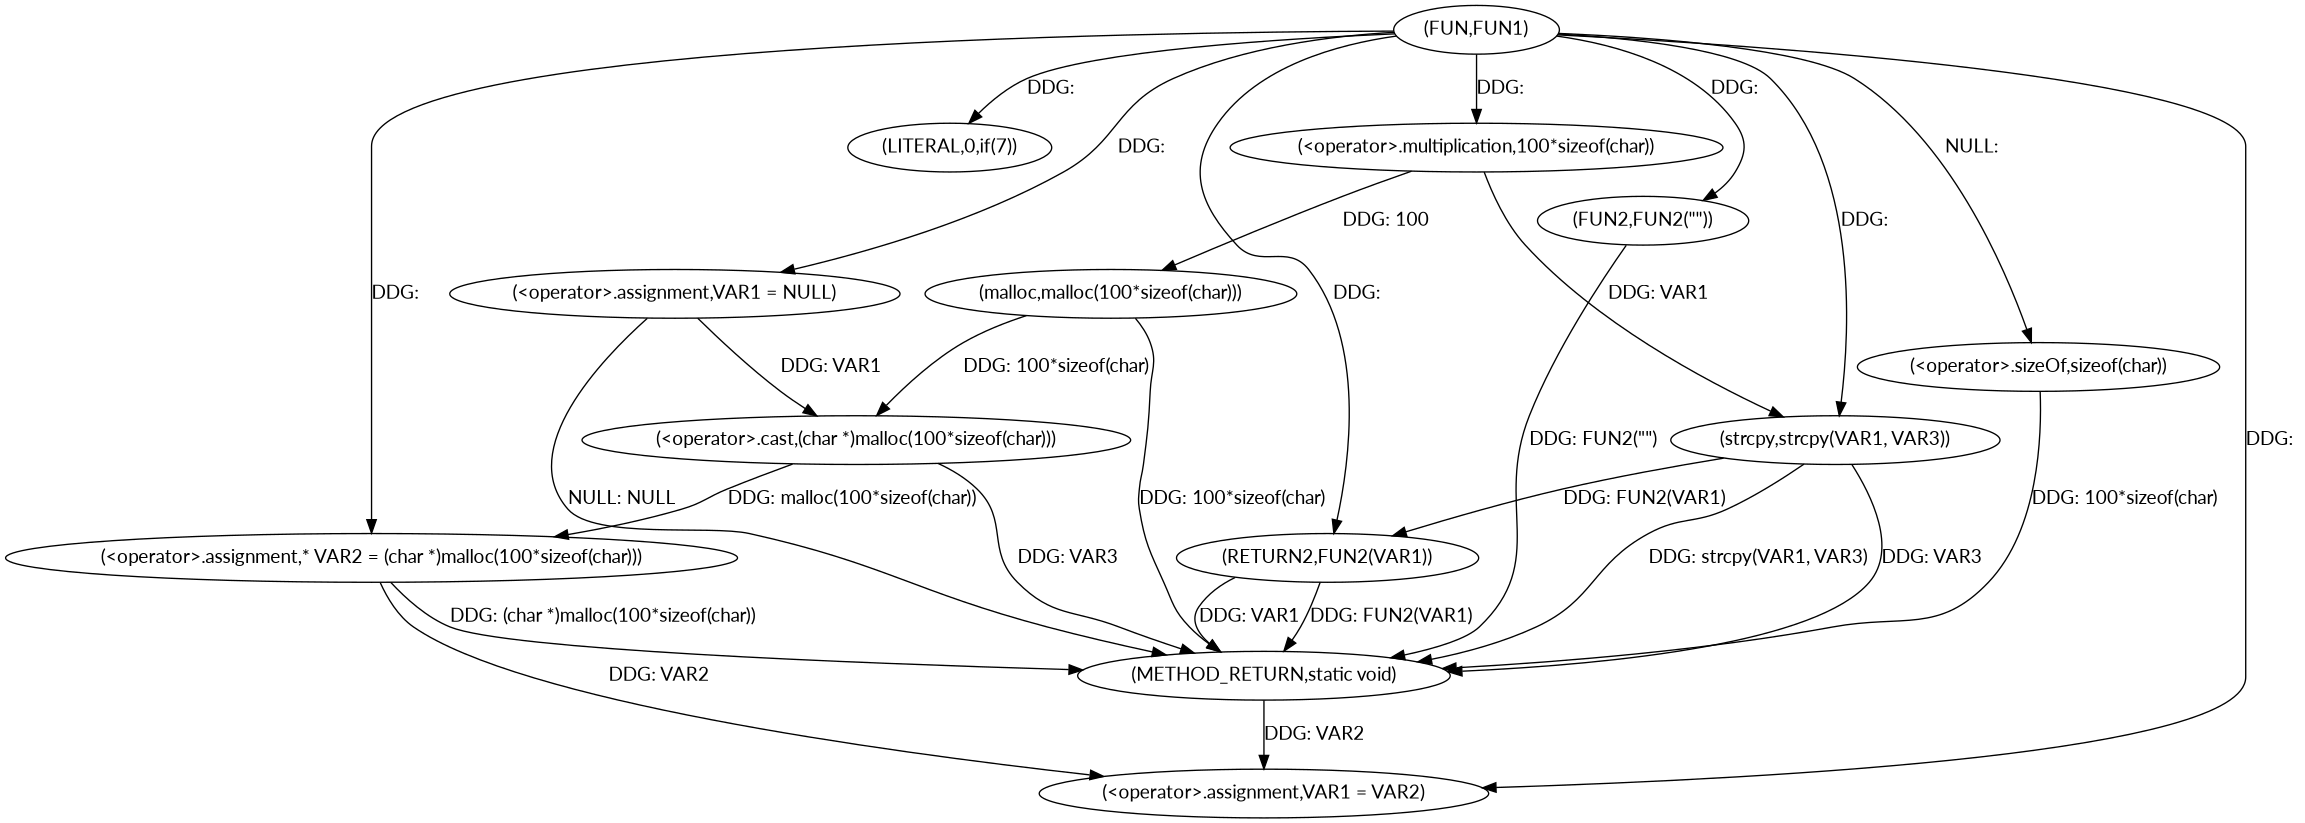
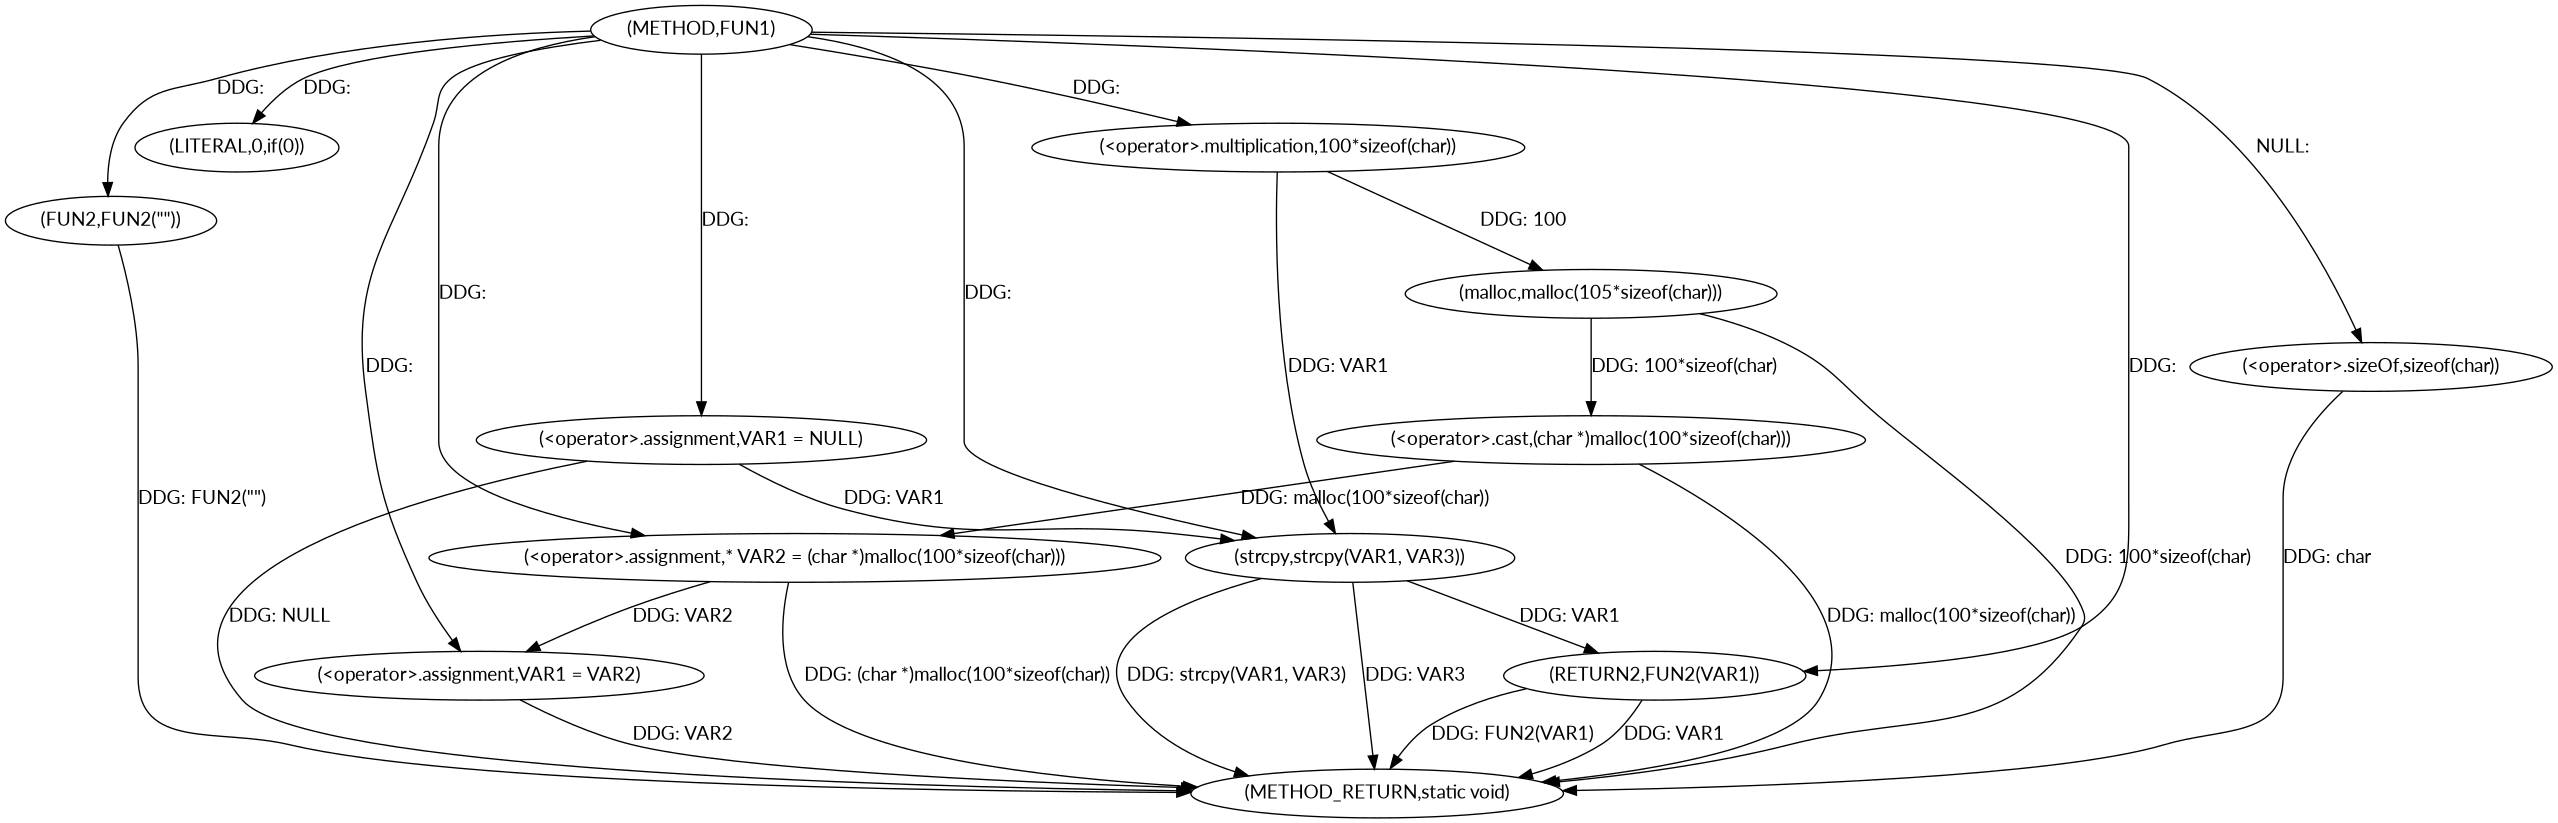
(1477, 30) -> (701, 30)
(950, 148) -> (237, 148)
(1111, 294) -> (1591, 294)
(749, 366) -> (938, 527)
(622, 499) -> (280, 617)
(1645, 499) -> (1570, 617)
(2125, 499) -> (2328, 558)
(1068, 558) -> (1951, 617)
(1264, 728) -> (846, 771)
